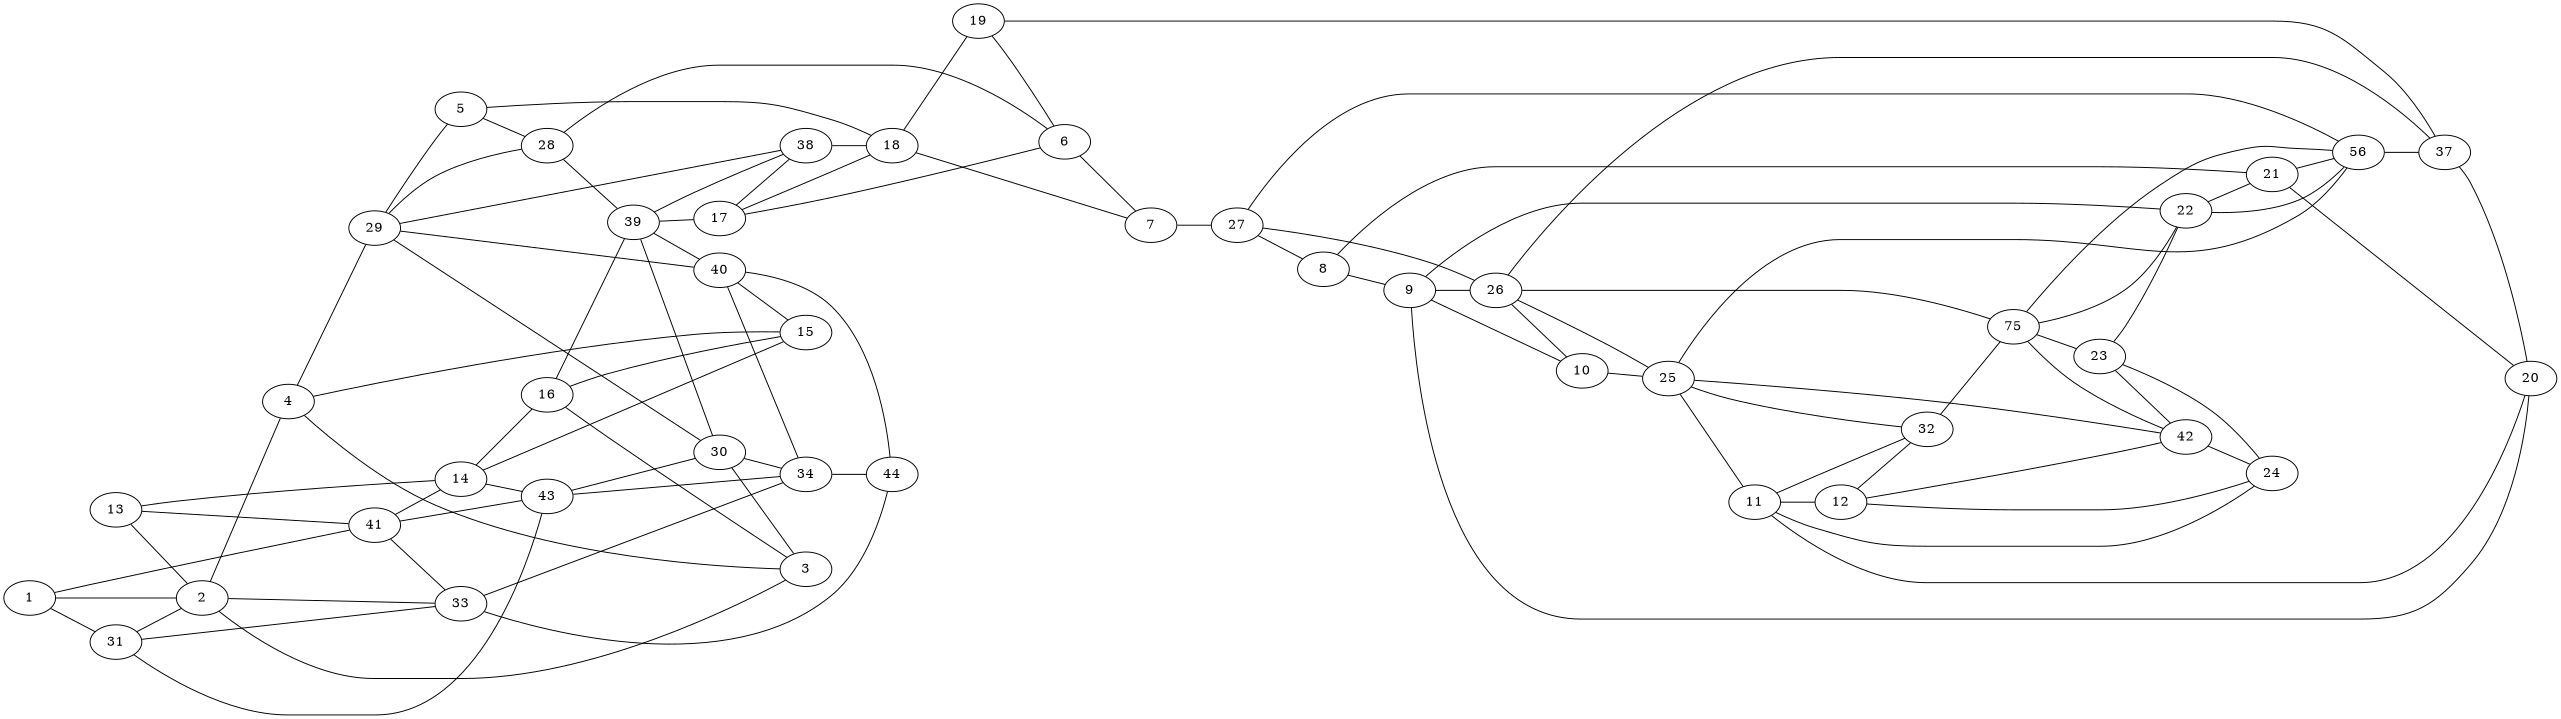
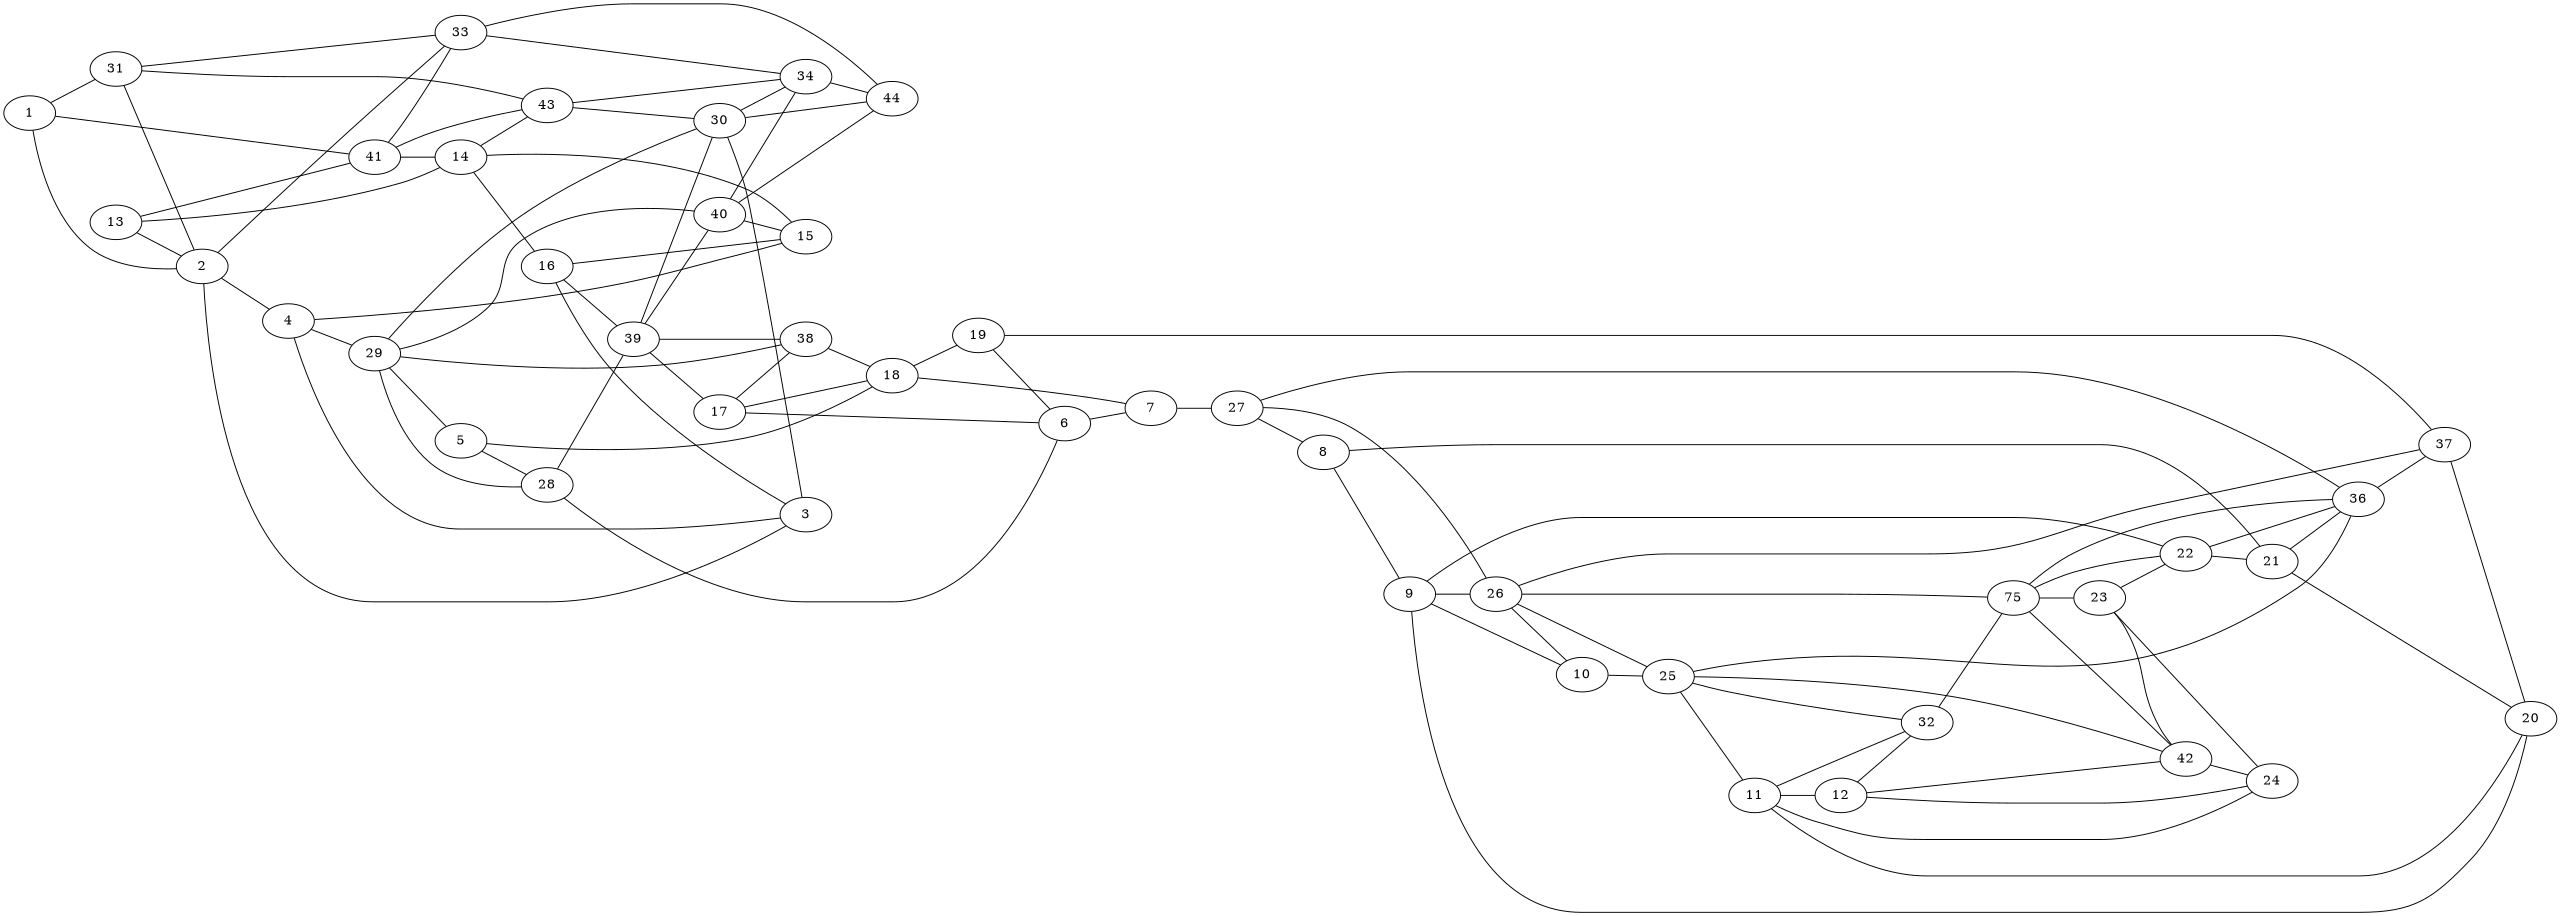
none -> (806, 110)
(2358, 152) -> (2358, 499)
